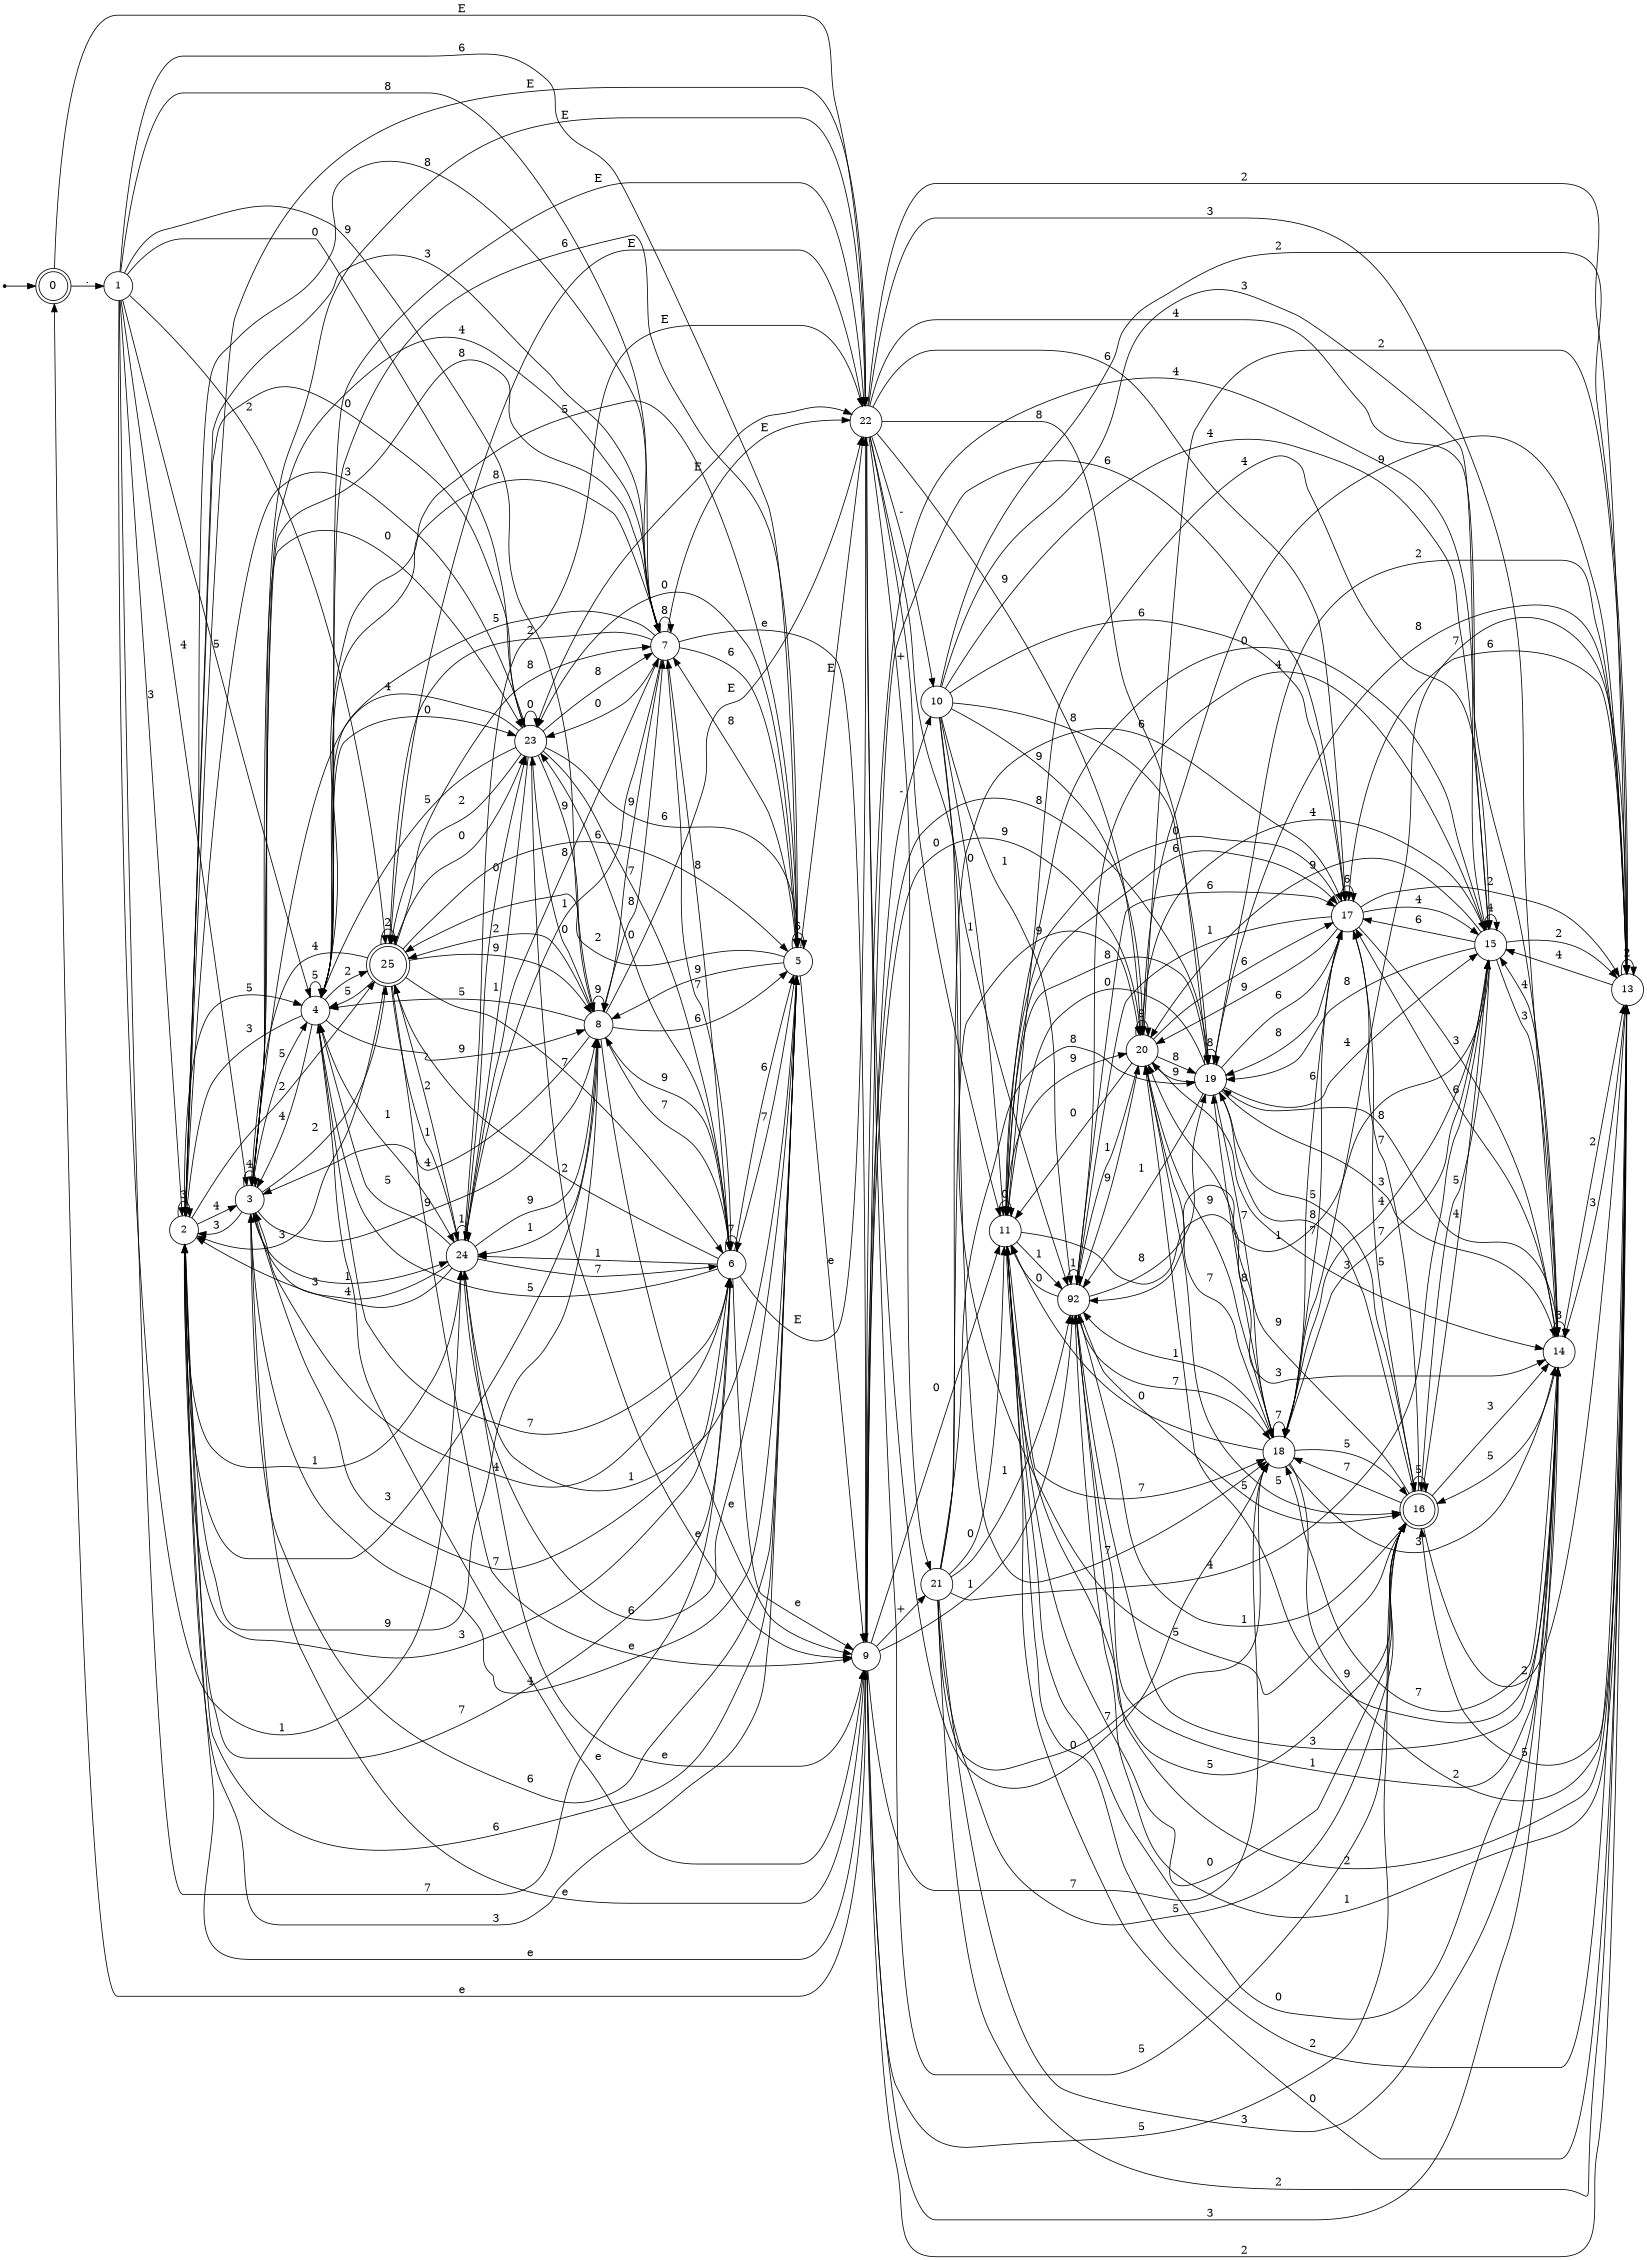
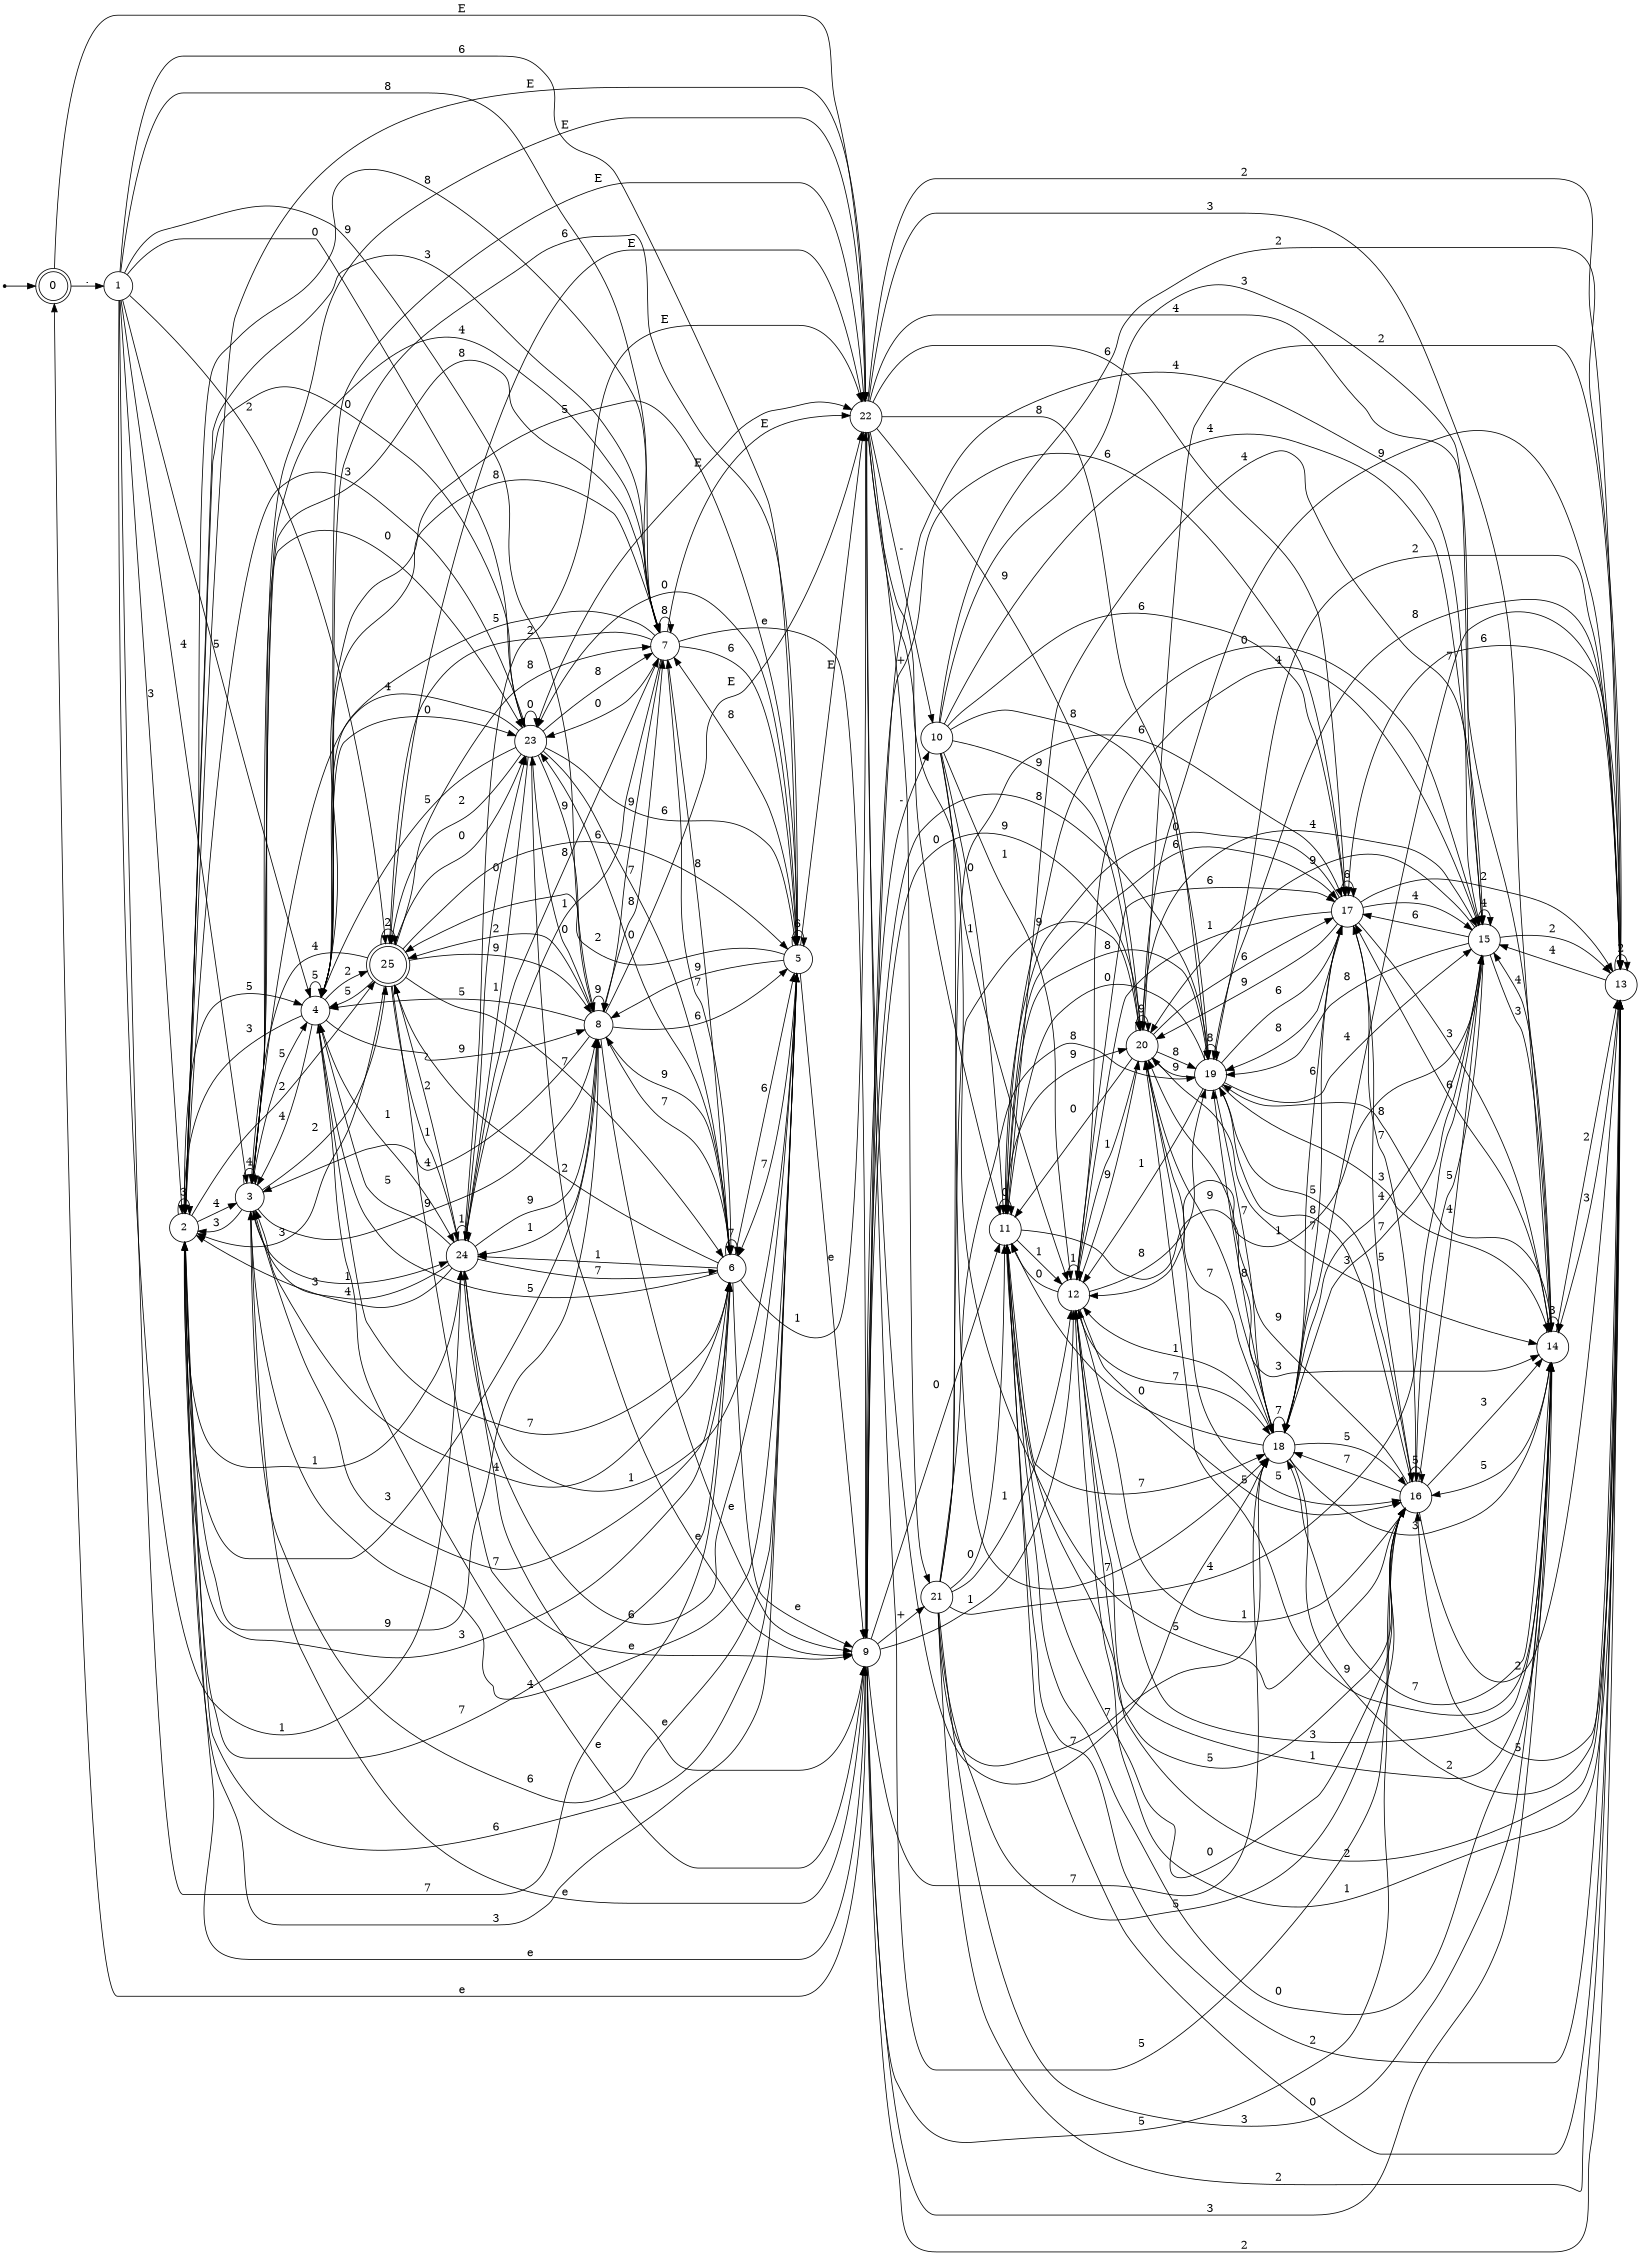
(1074, 1300) -> (1074, 1295)
(798, 1320) -> (798, 1319)
(1419, 1510) -> (1416, 1497)
(1074, 1746) -> (1074, 1742)
